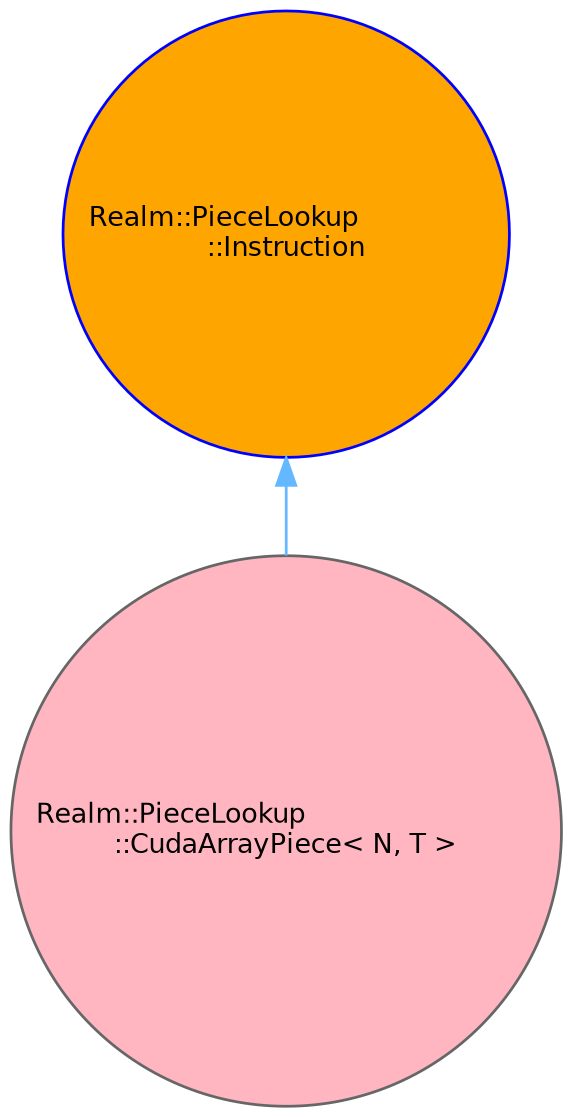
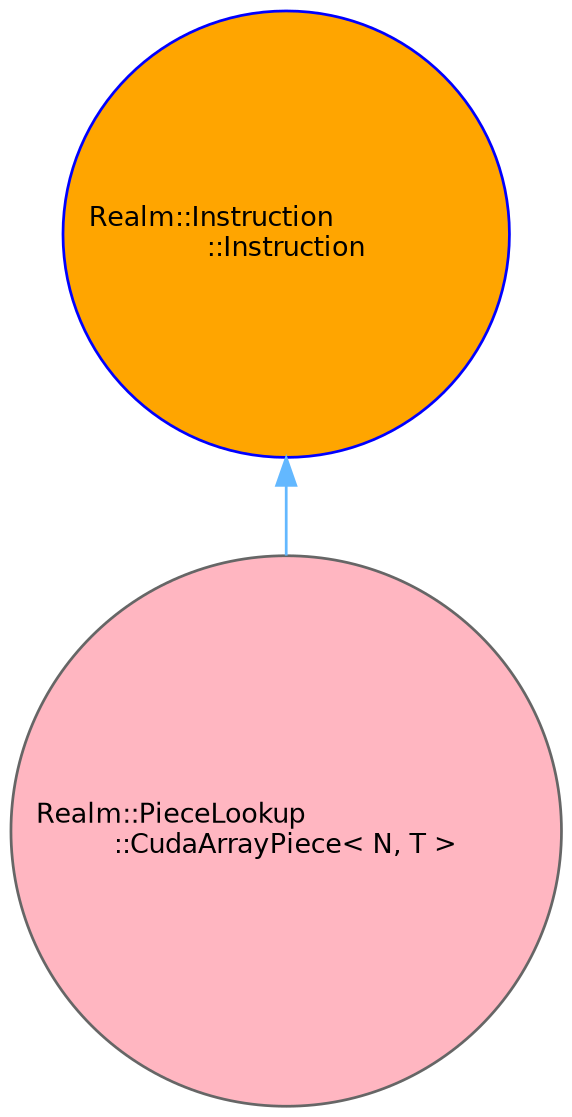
(286, 234) -> (286, 234)
